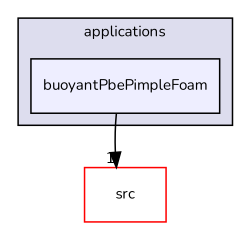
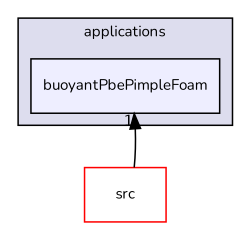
(115, 135) -> (135, 148)
